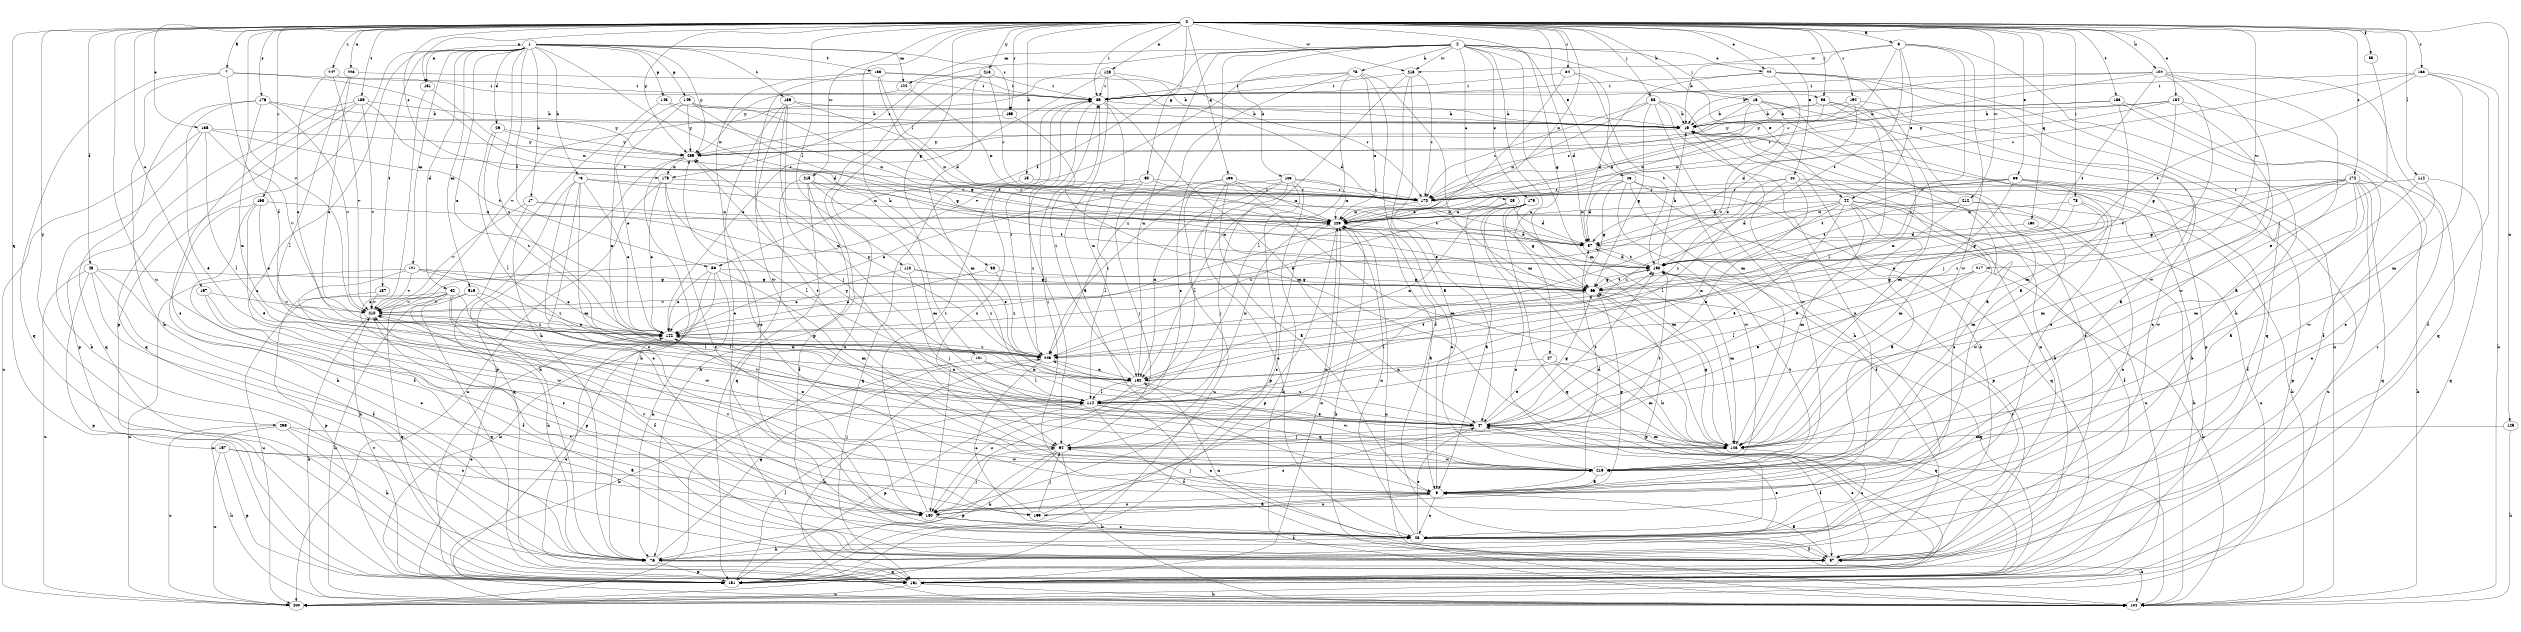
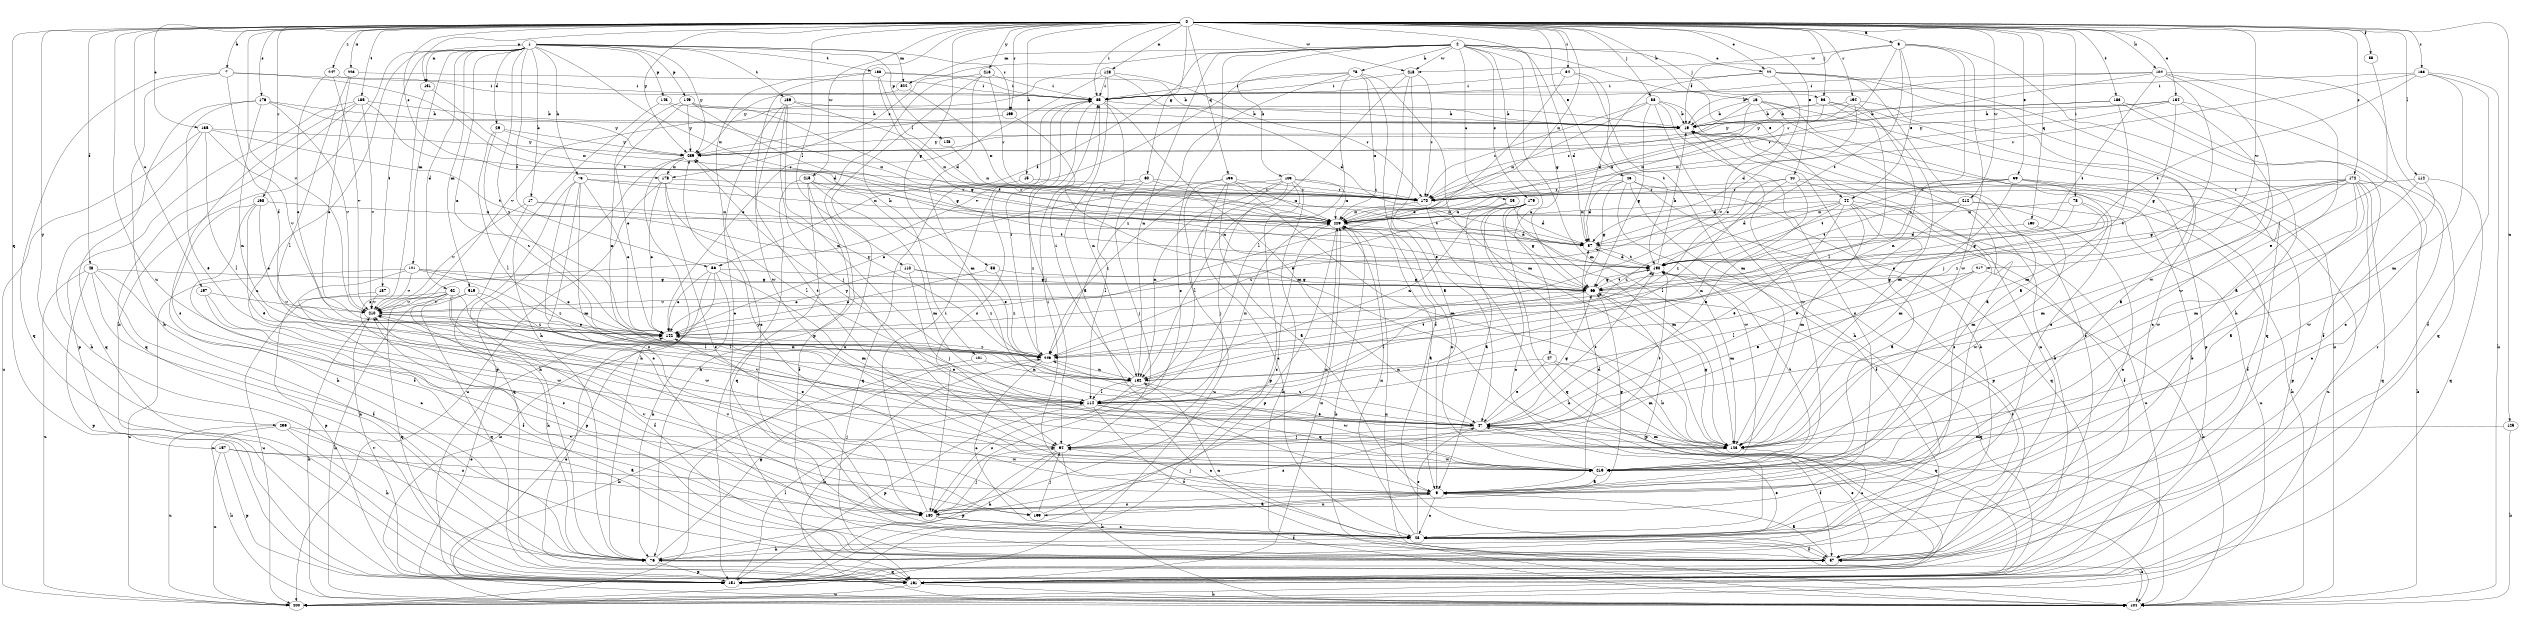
(237, 45) -> (237, 45)
(904, 86) -> (904, 86)
(1692, 86) -> (1692, 86)
none -> (947, 142)
(2171, 298) -> (1564, 405)
(119, 325) -> (119, 325)
(1032, 383) -> none
